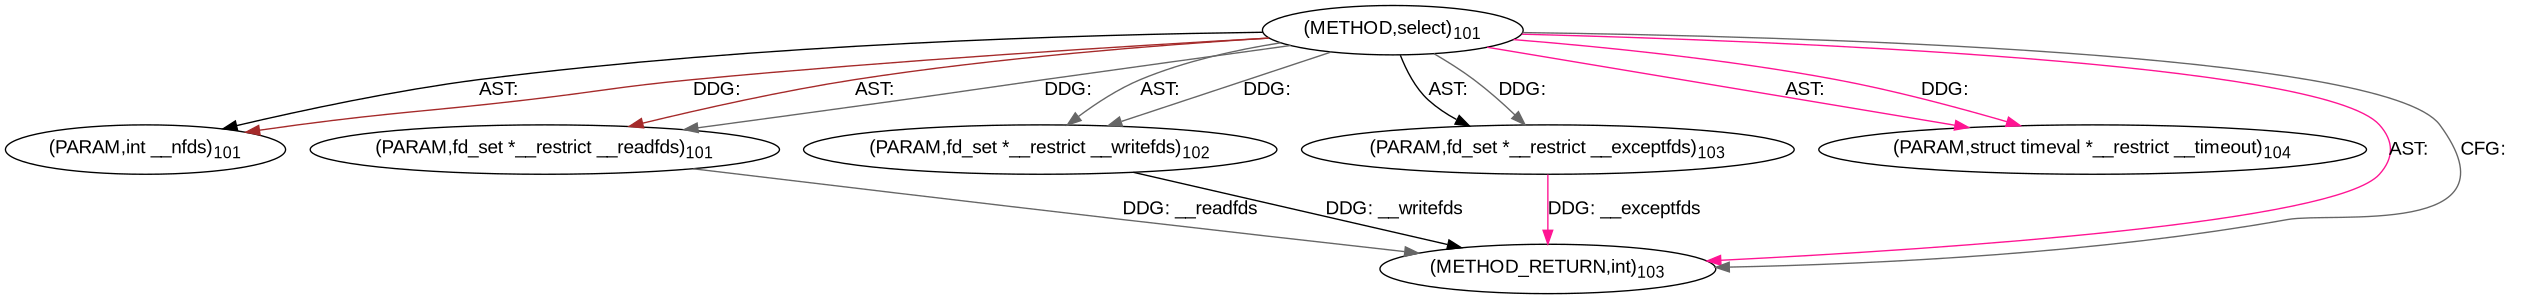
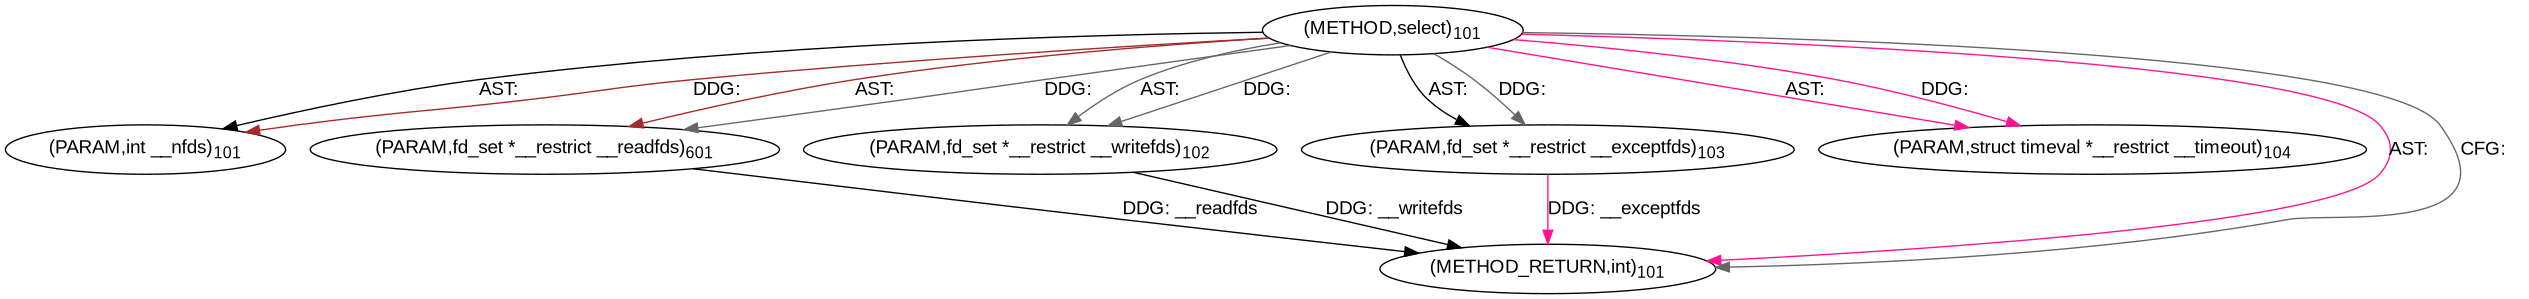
(700, 148) -> (700, 148)
(1049, 211) -> (1049, 211)
(1651, 267) -> (1651, 267)
